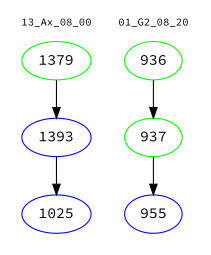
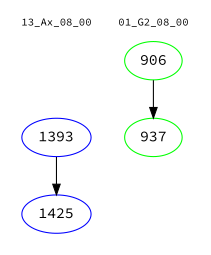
(154, 23) -> (154, 23)
(56, 61) -> none
(153, 61) -> (153, 61)
(56, 214) -> (56, 214)
(153, 214) -> none
